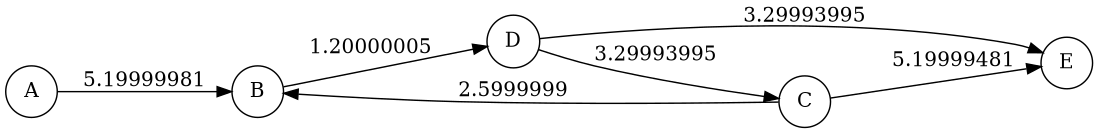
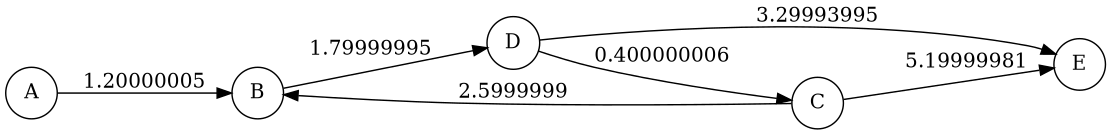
(371, 48) -> (371, 49)
(656, 55) -> (662, 57)
(954, 61) -> (967, 62)
(145, 81) -> (145, 82)
